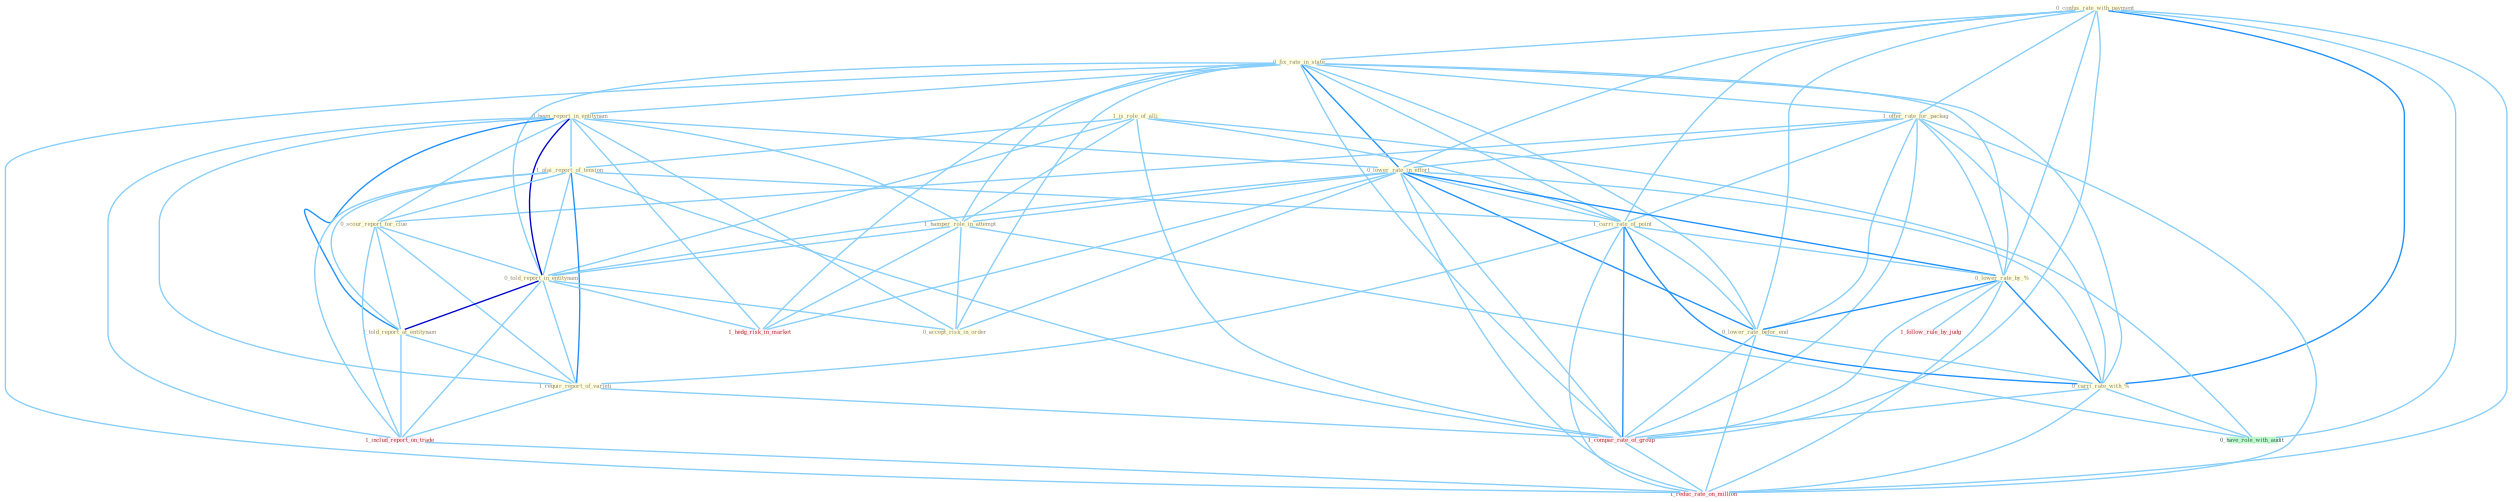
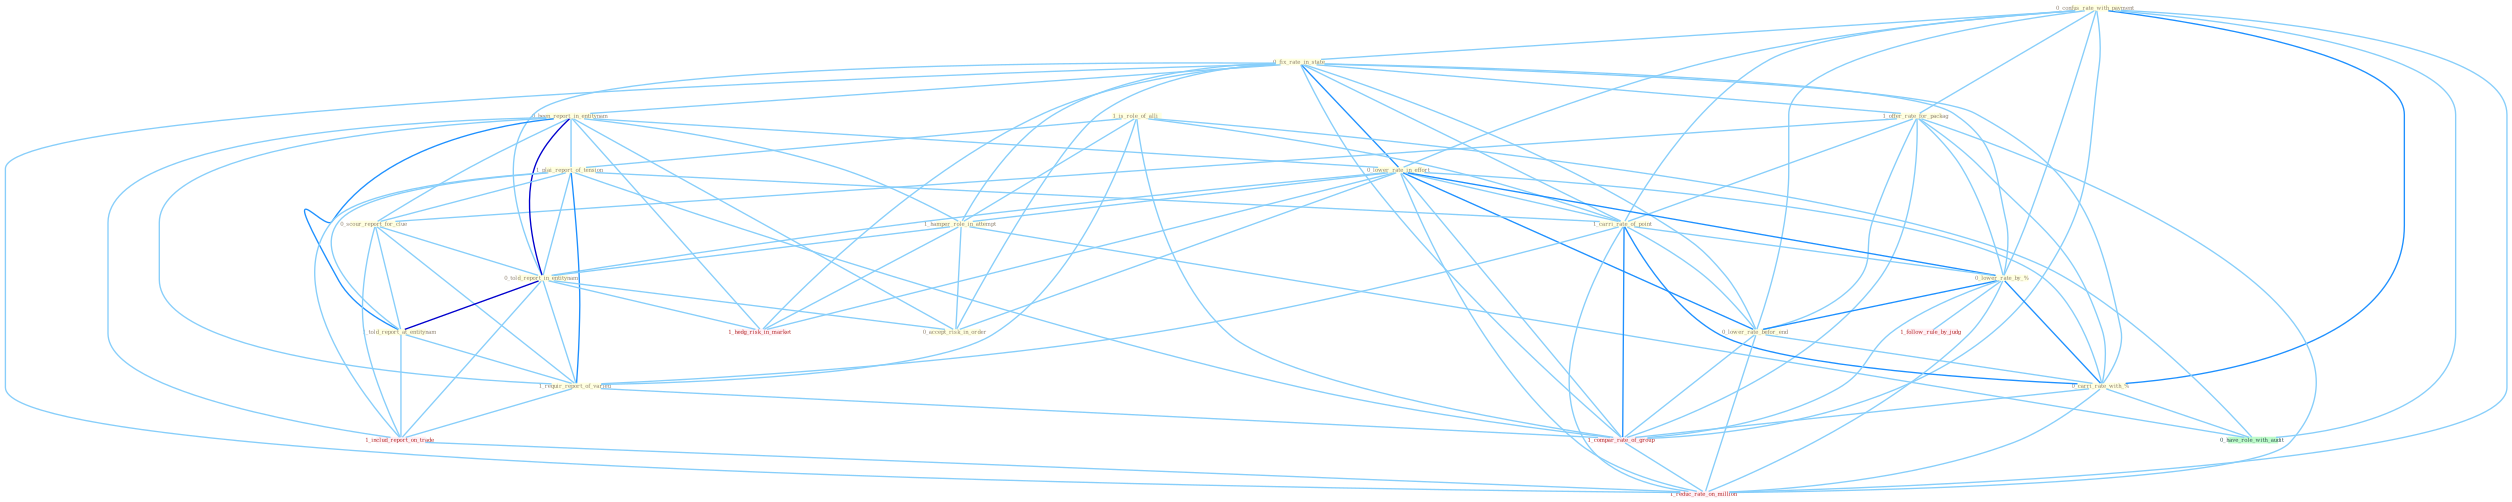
(1646, 144) -> none
(825, 201) -> (962, 348)
